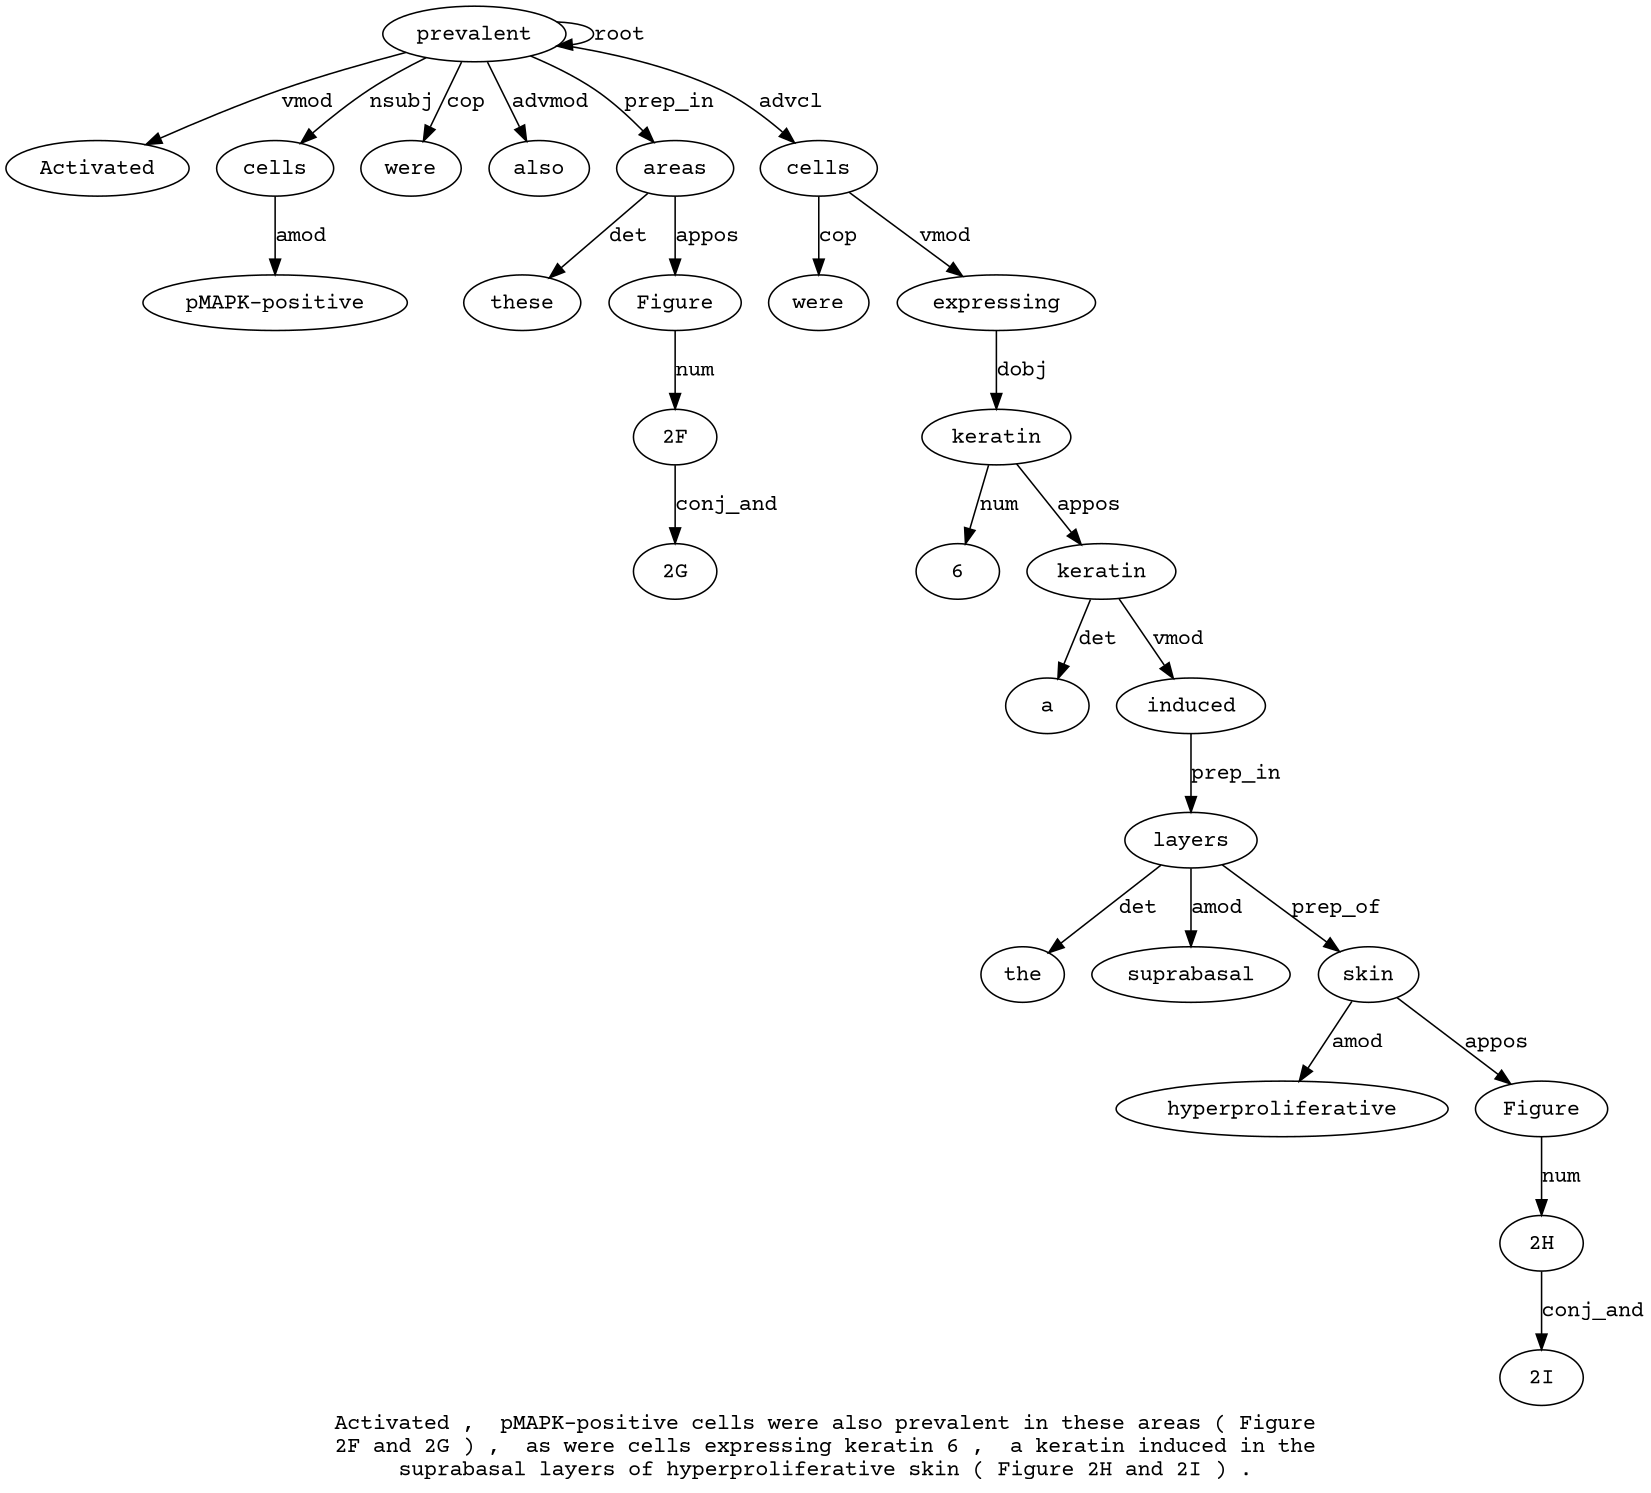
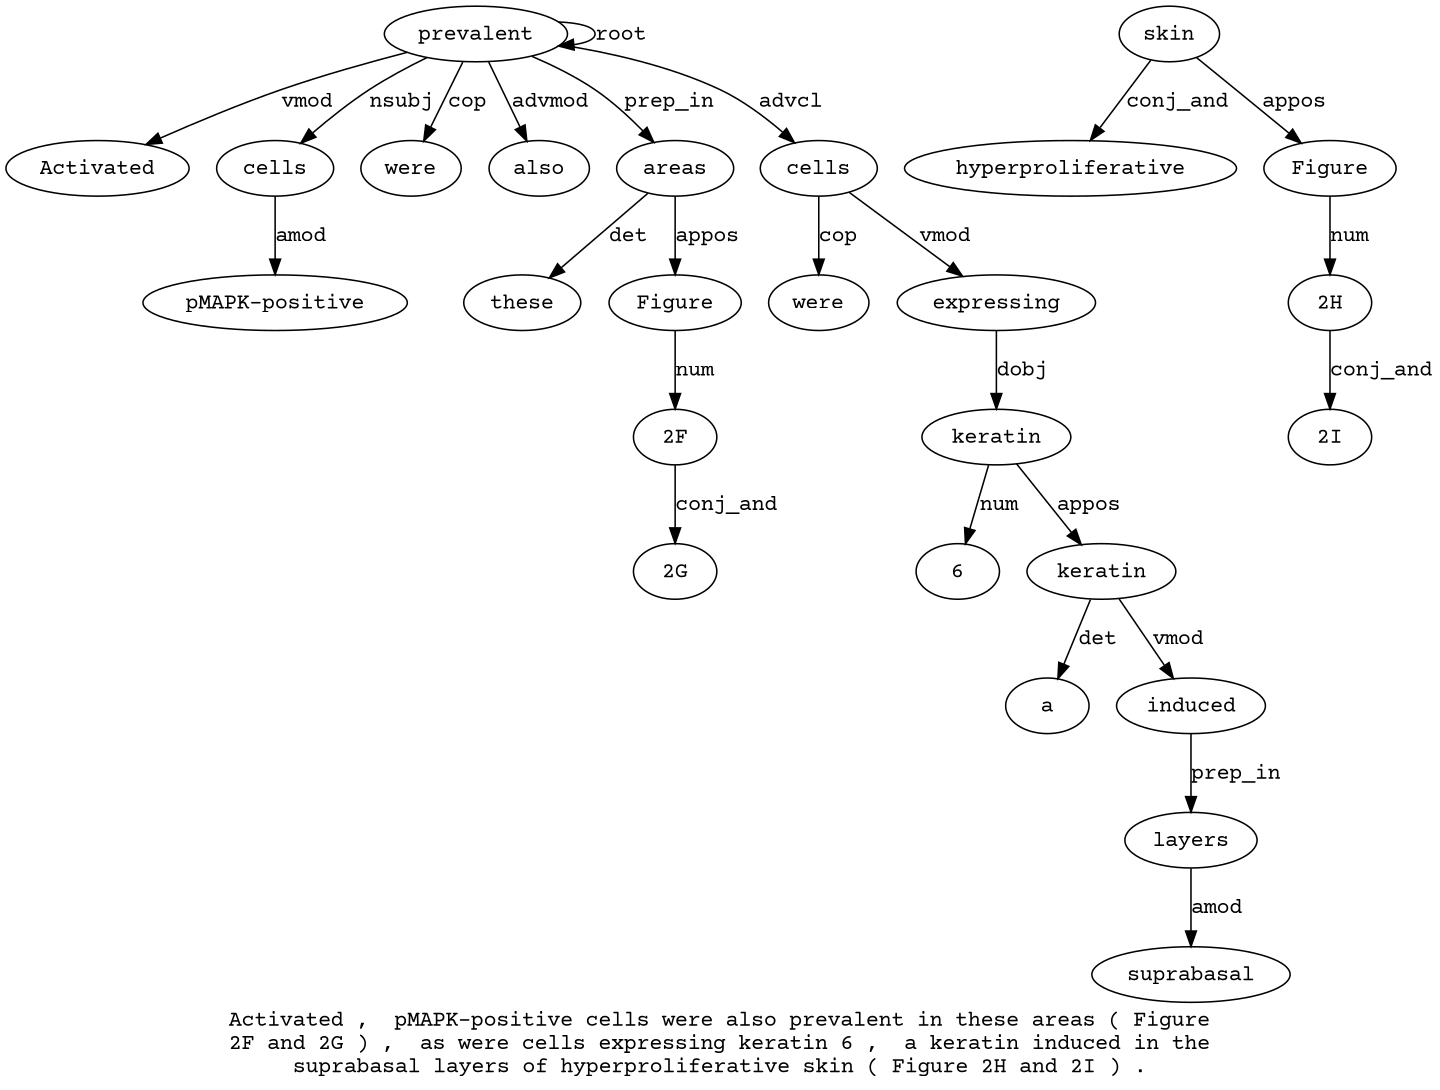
(1275, 904) -> none
(1023, 975) -> none
(1358, 1042) -> (1178, 101)
